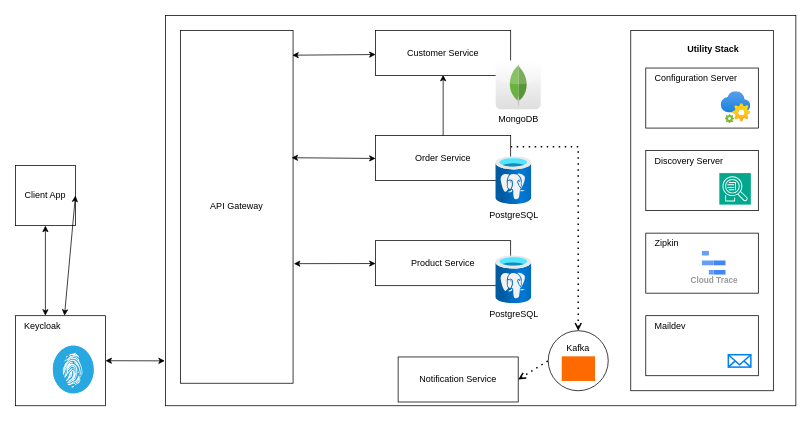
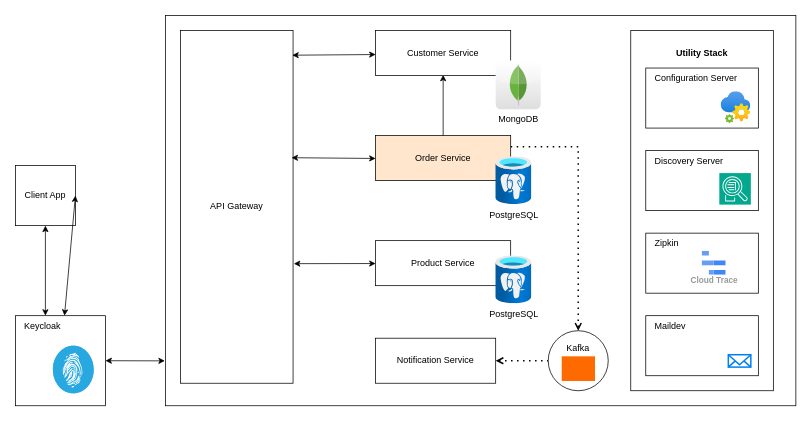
(713, 49) -> (702, 53)
(443, 158) -> (443, 158)
(458, 379) -> (435, 360)
